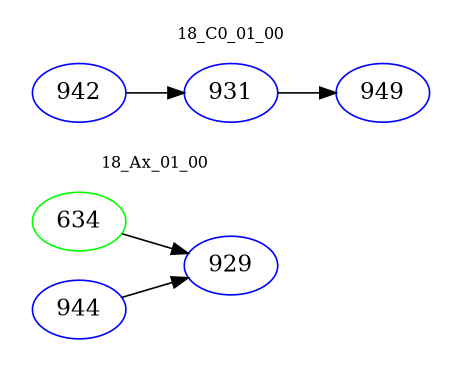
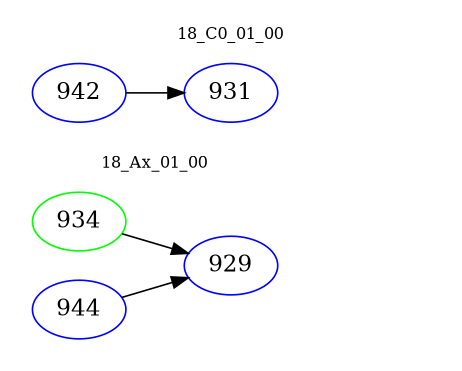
(383, 93) -> none
(79, 222) -> (79, 222)
